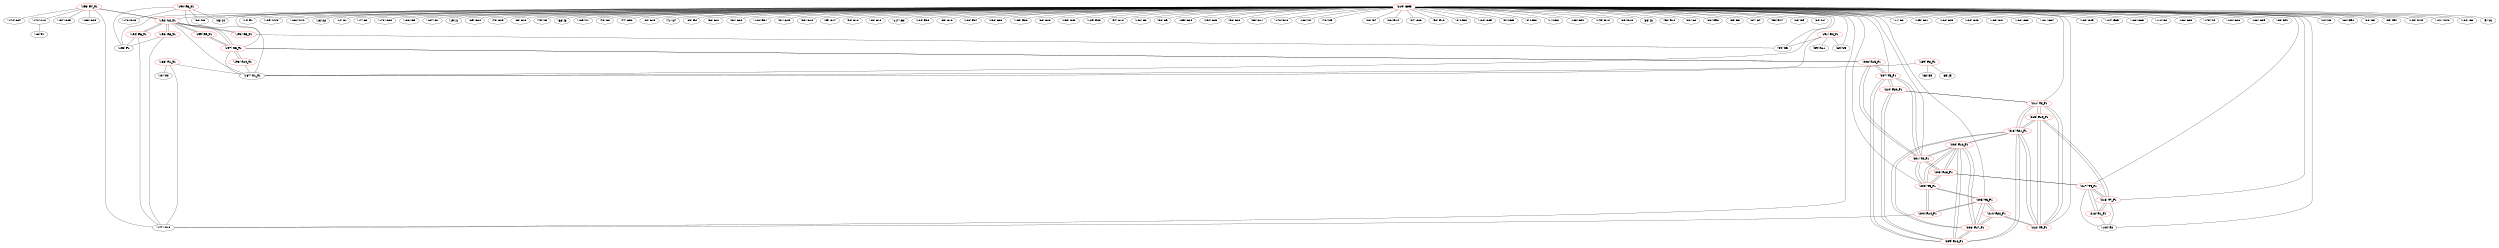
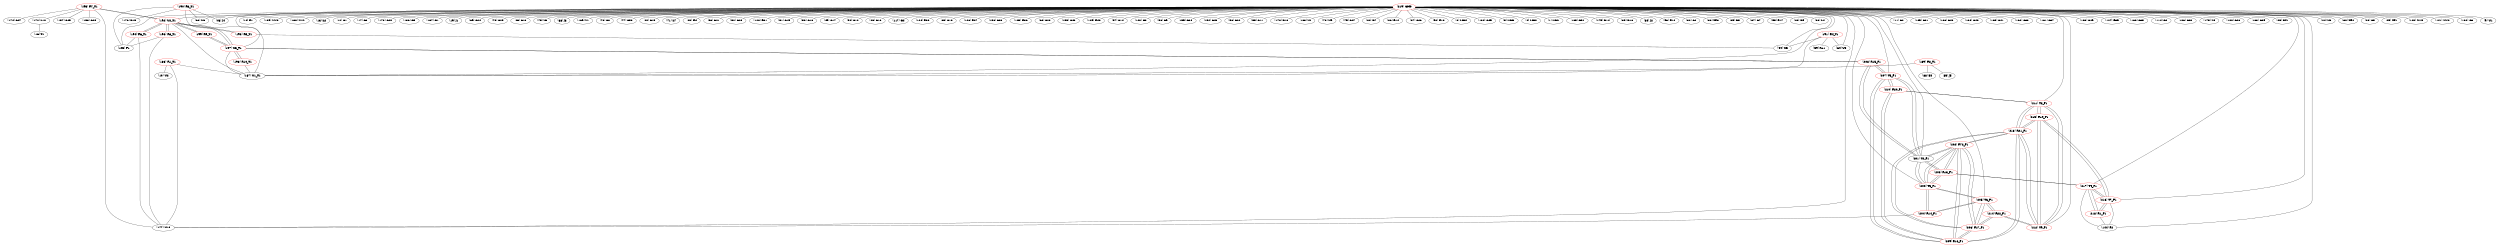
none -> (1349, 21)
(1959, 145) -> (1959, 145)
(1921, 159) -> (1921, 159)
